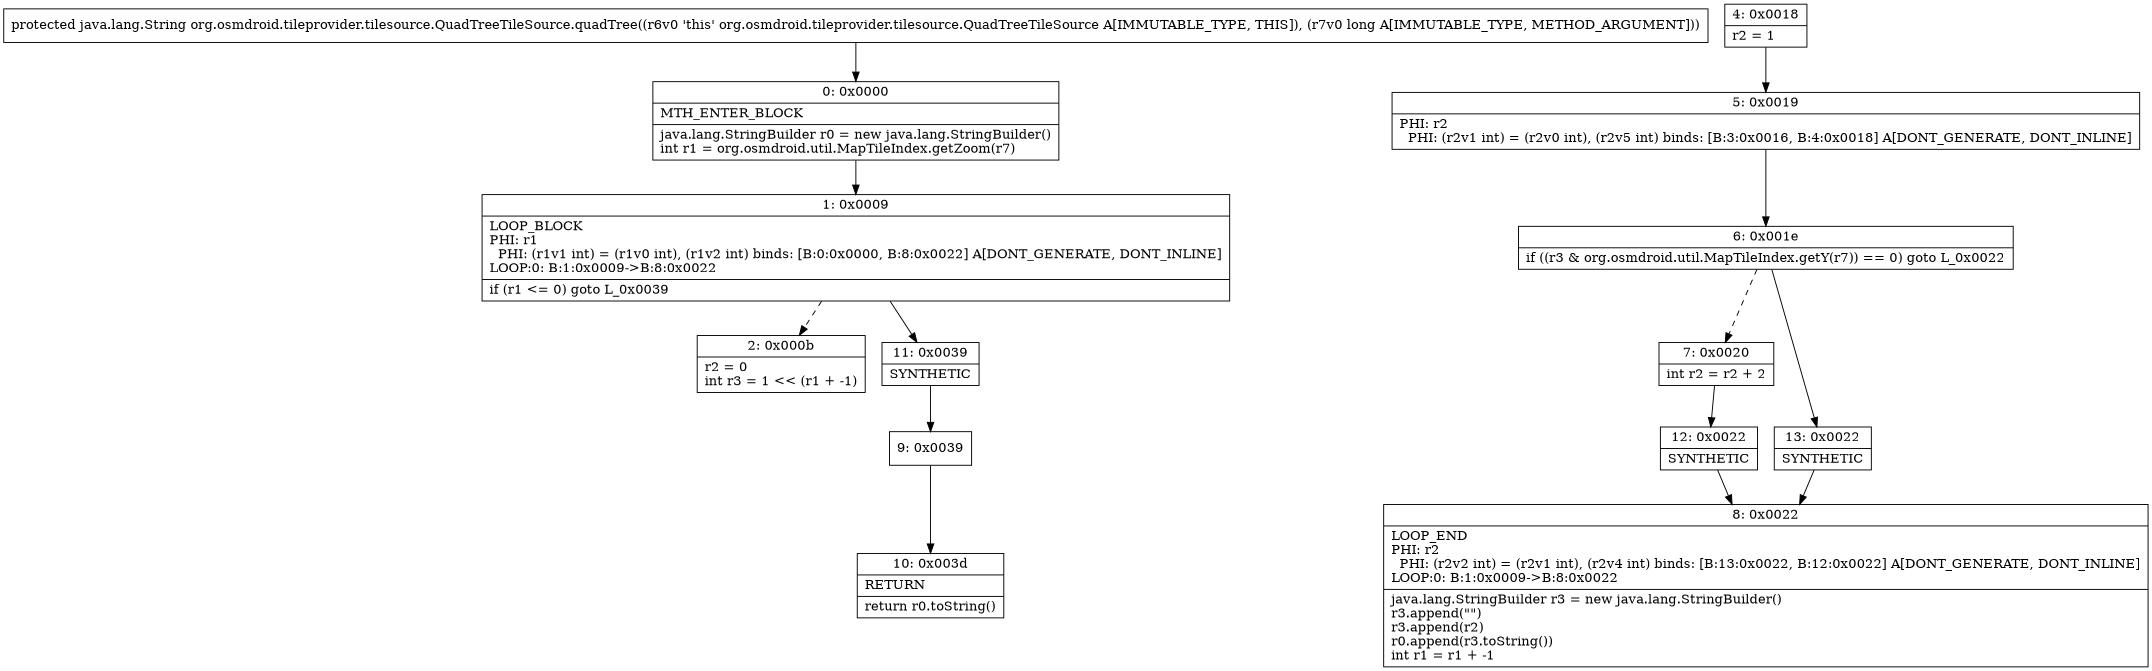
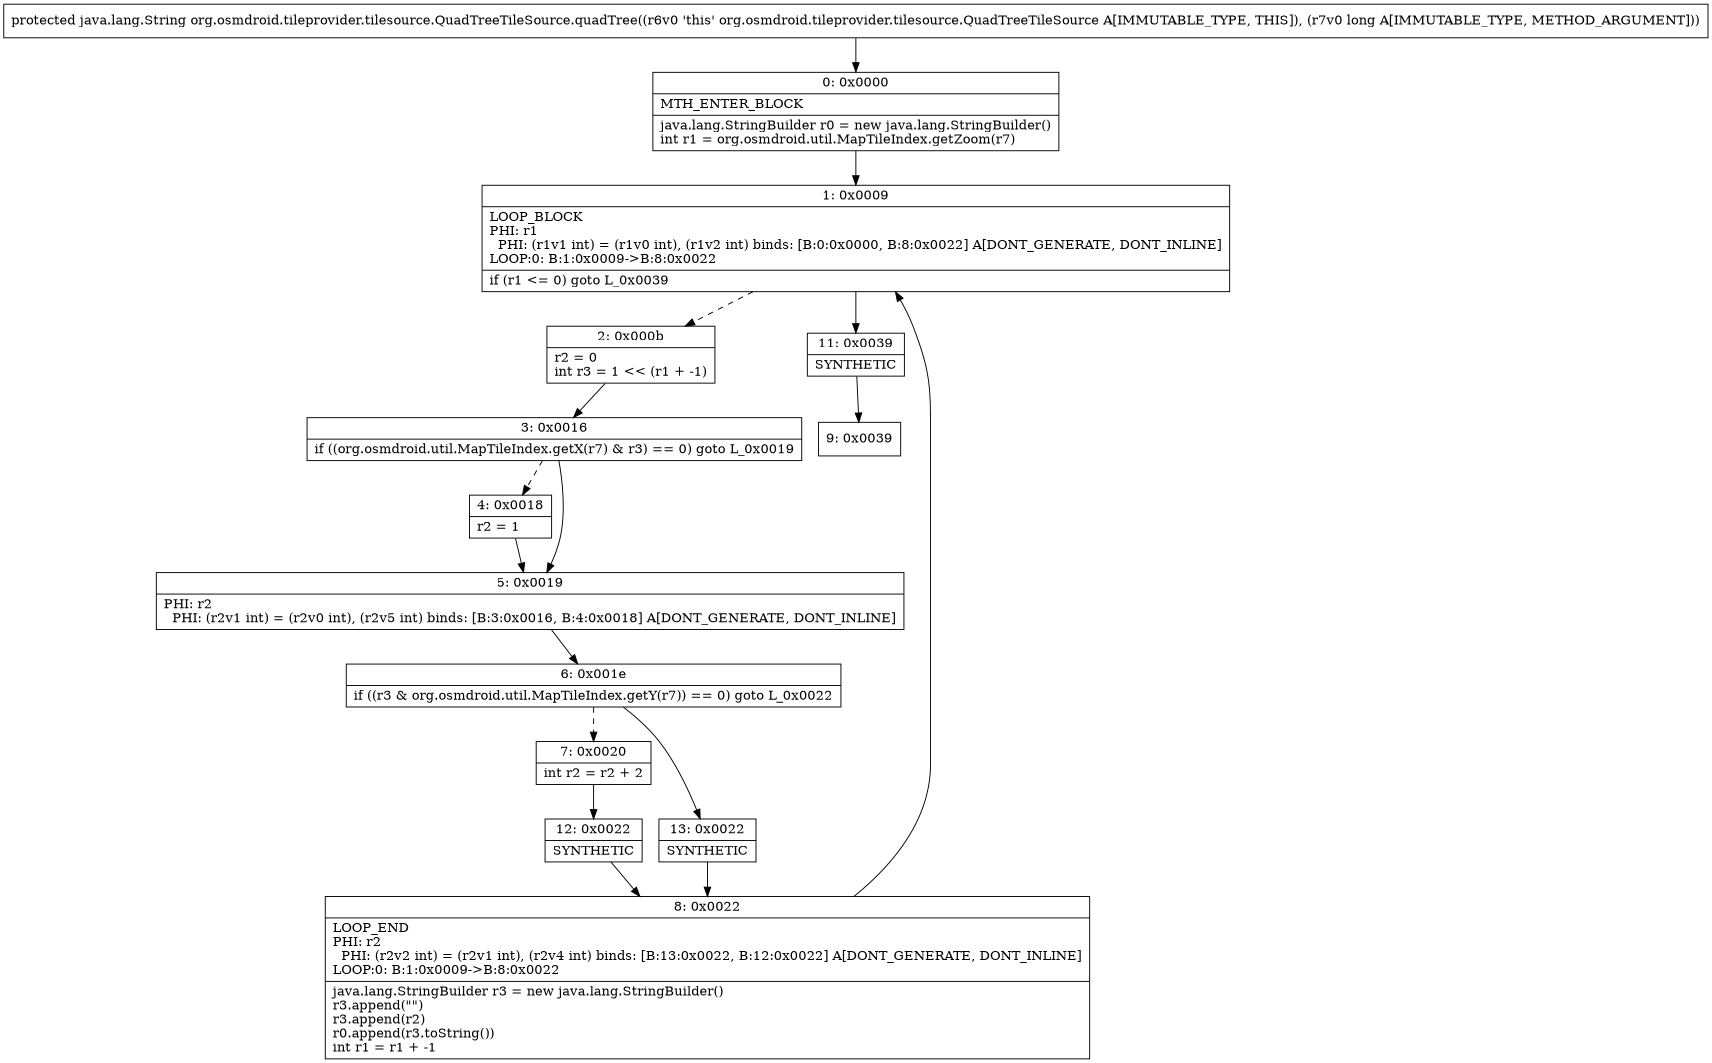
none -> (554, 439)
(931, 586) -> none
none -> (931, 608)
